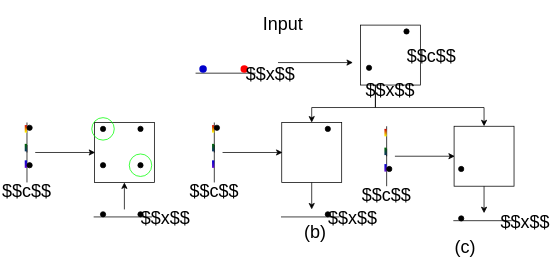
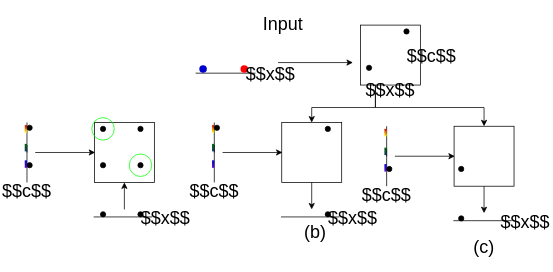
(465, 247) -> (484, 247)
